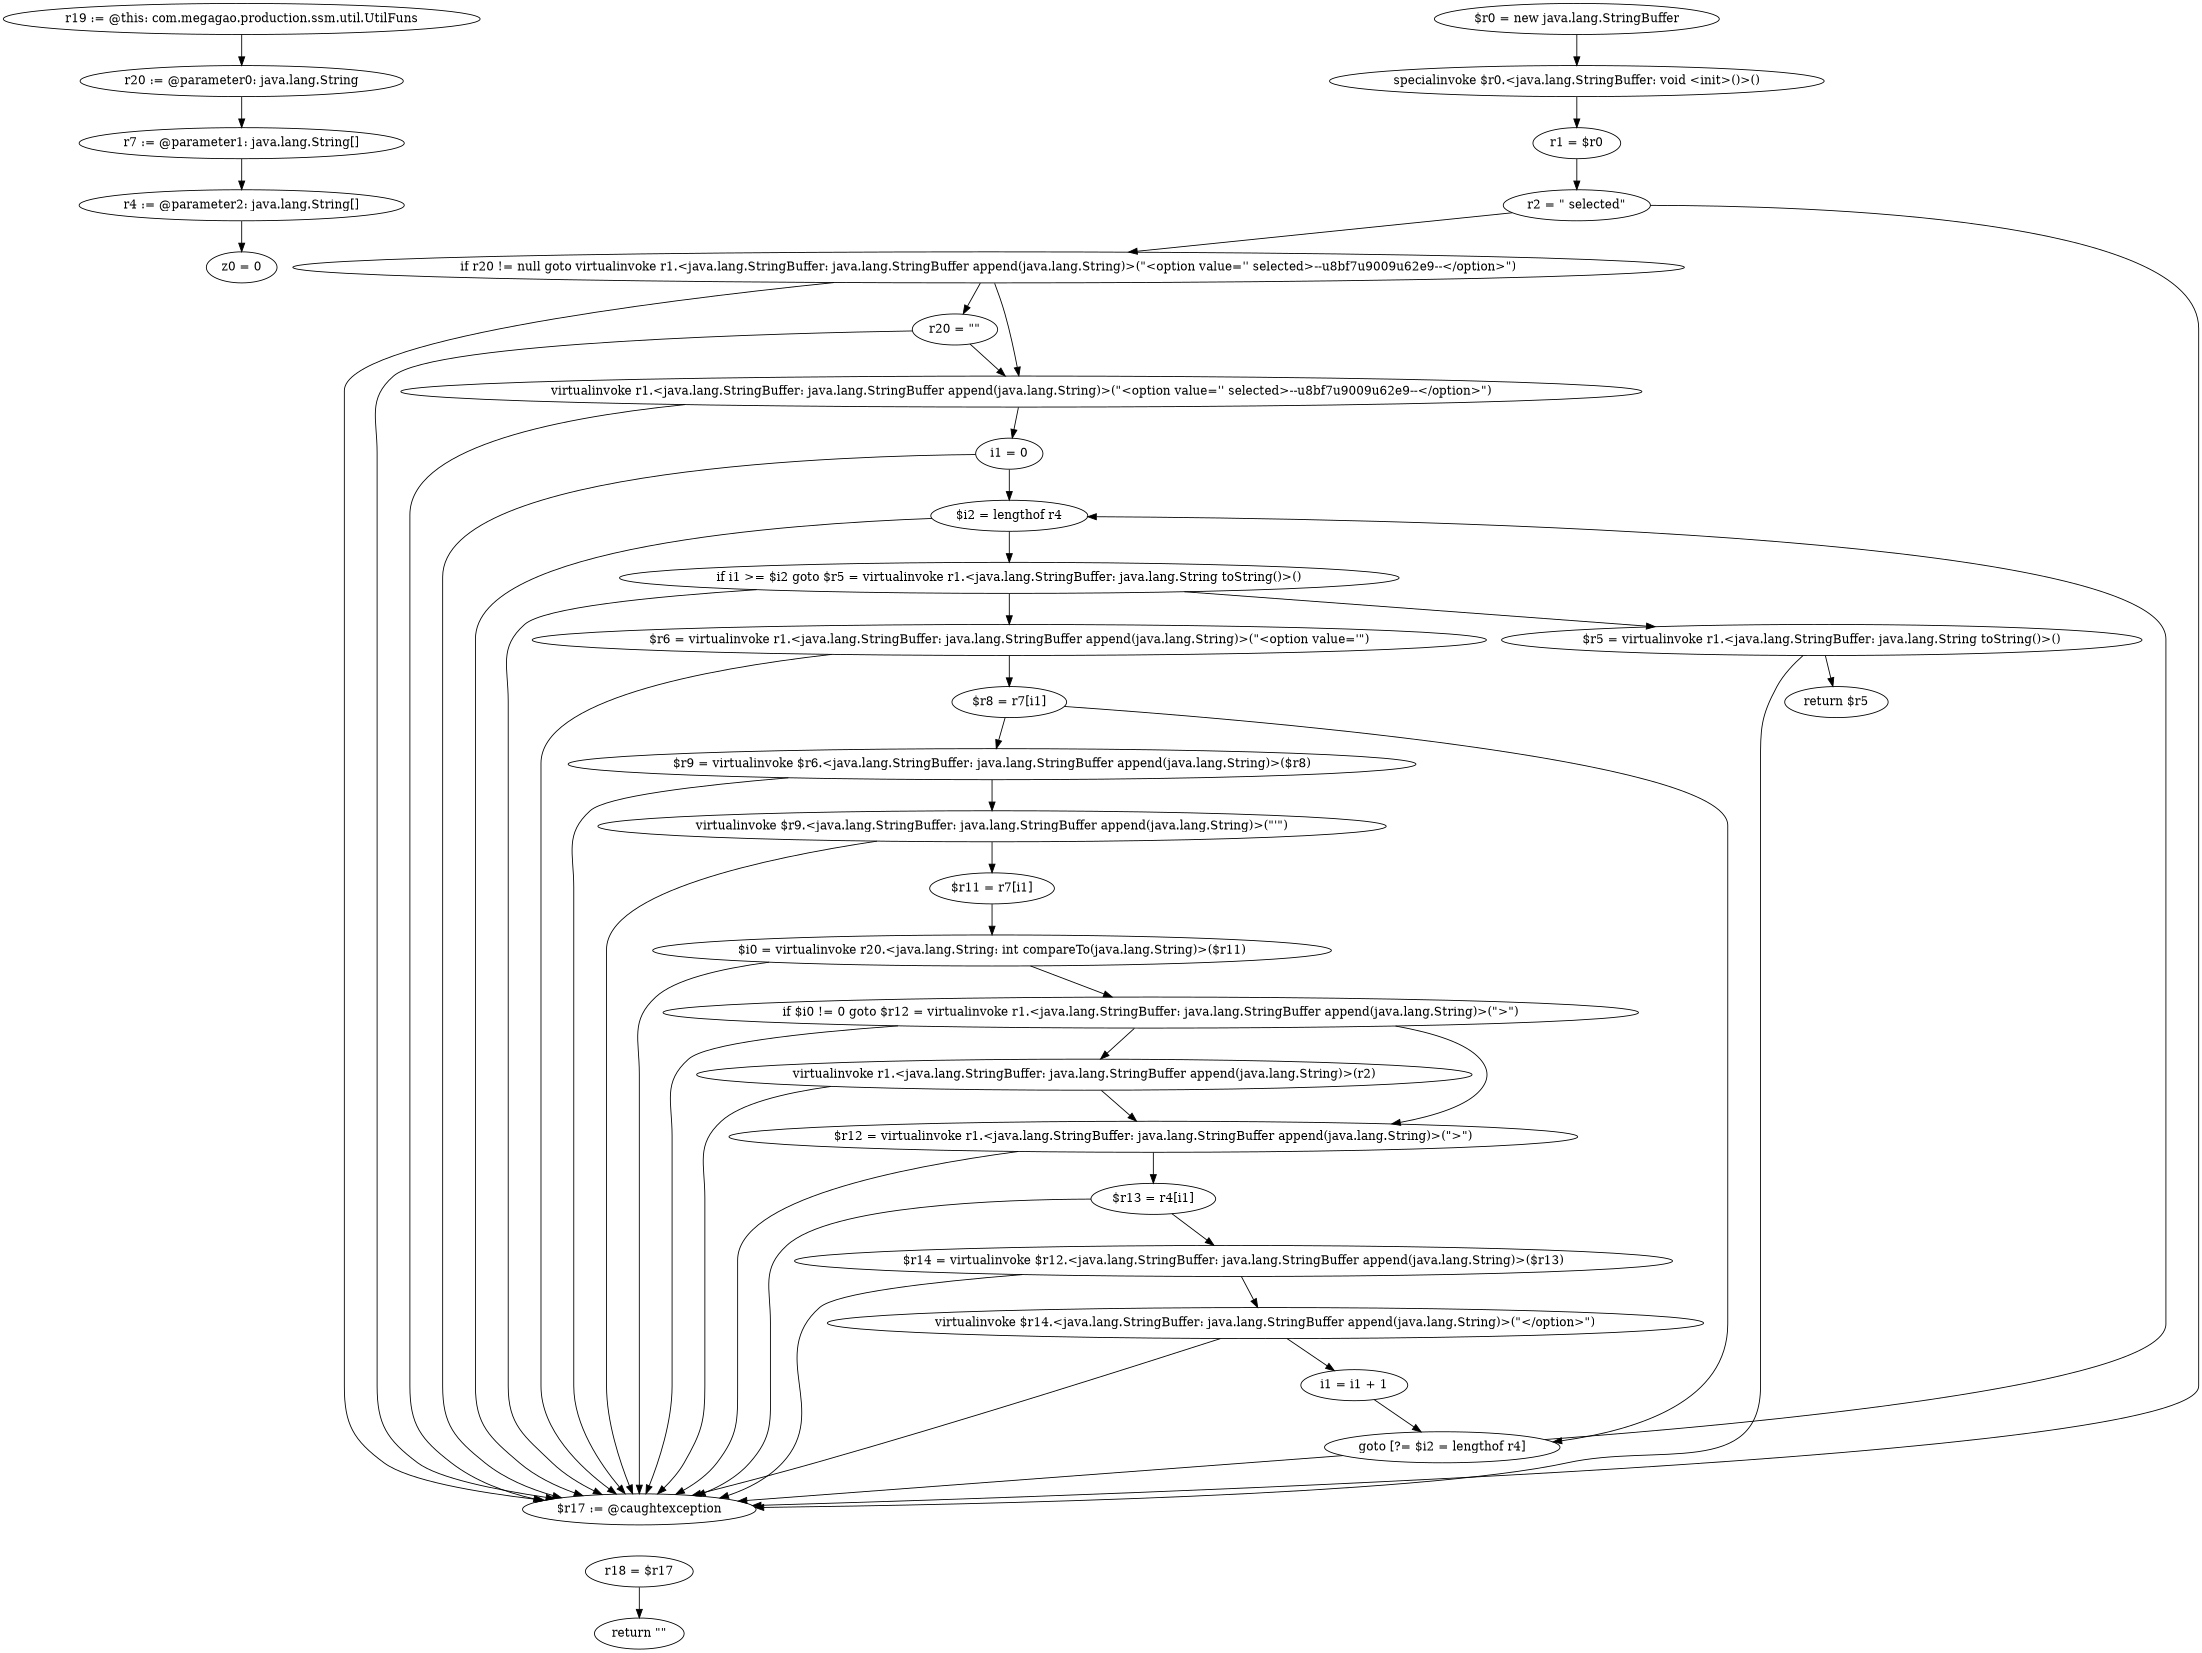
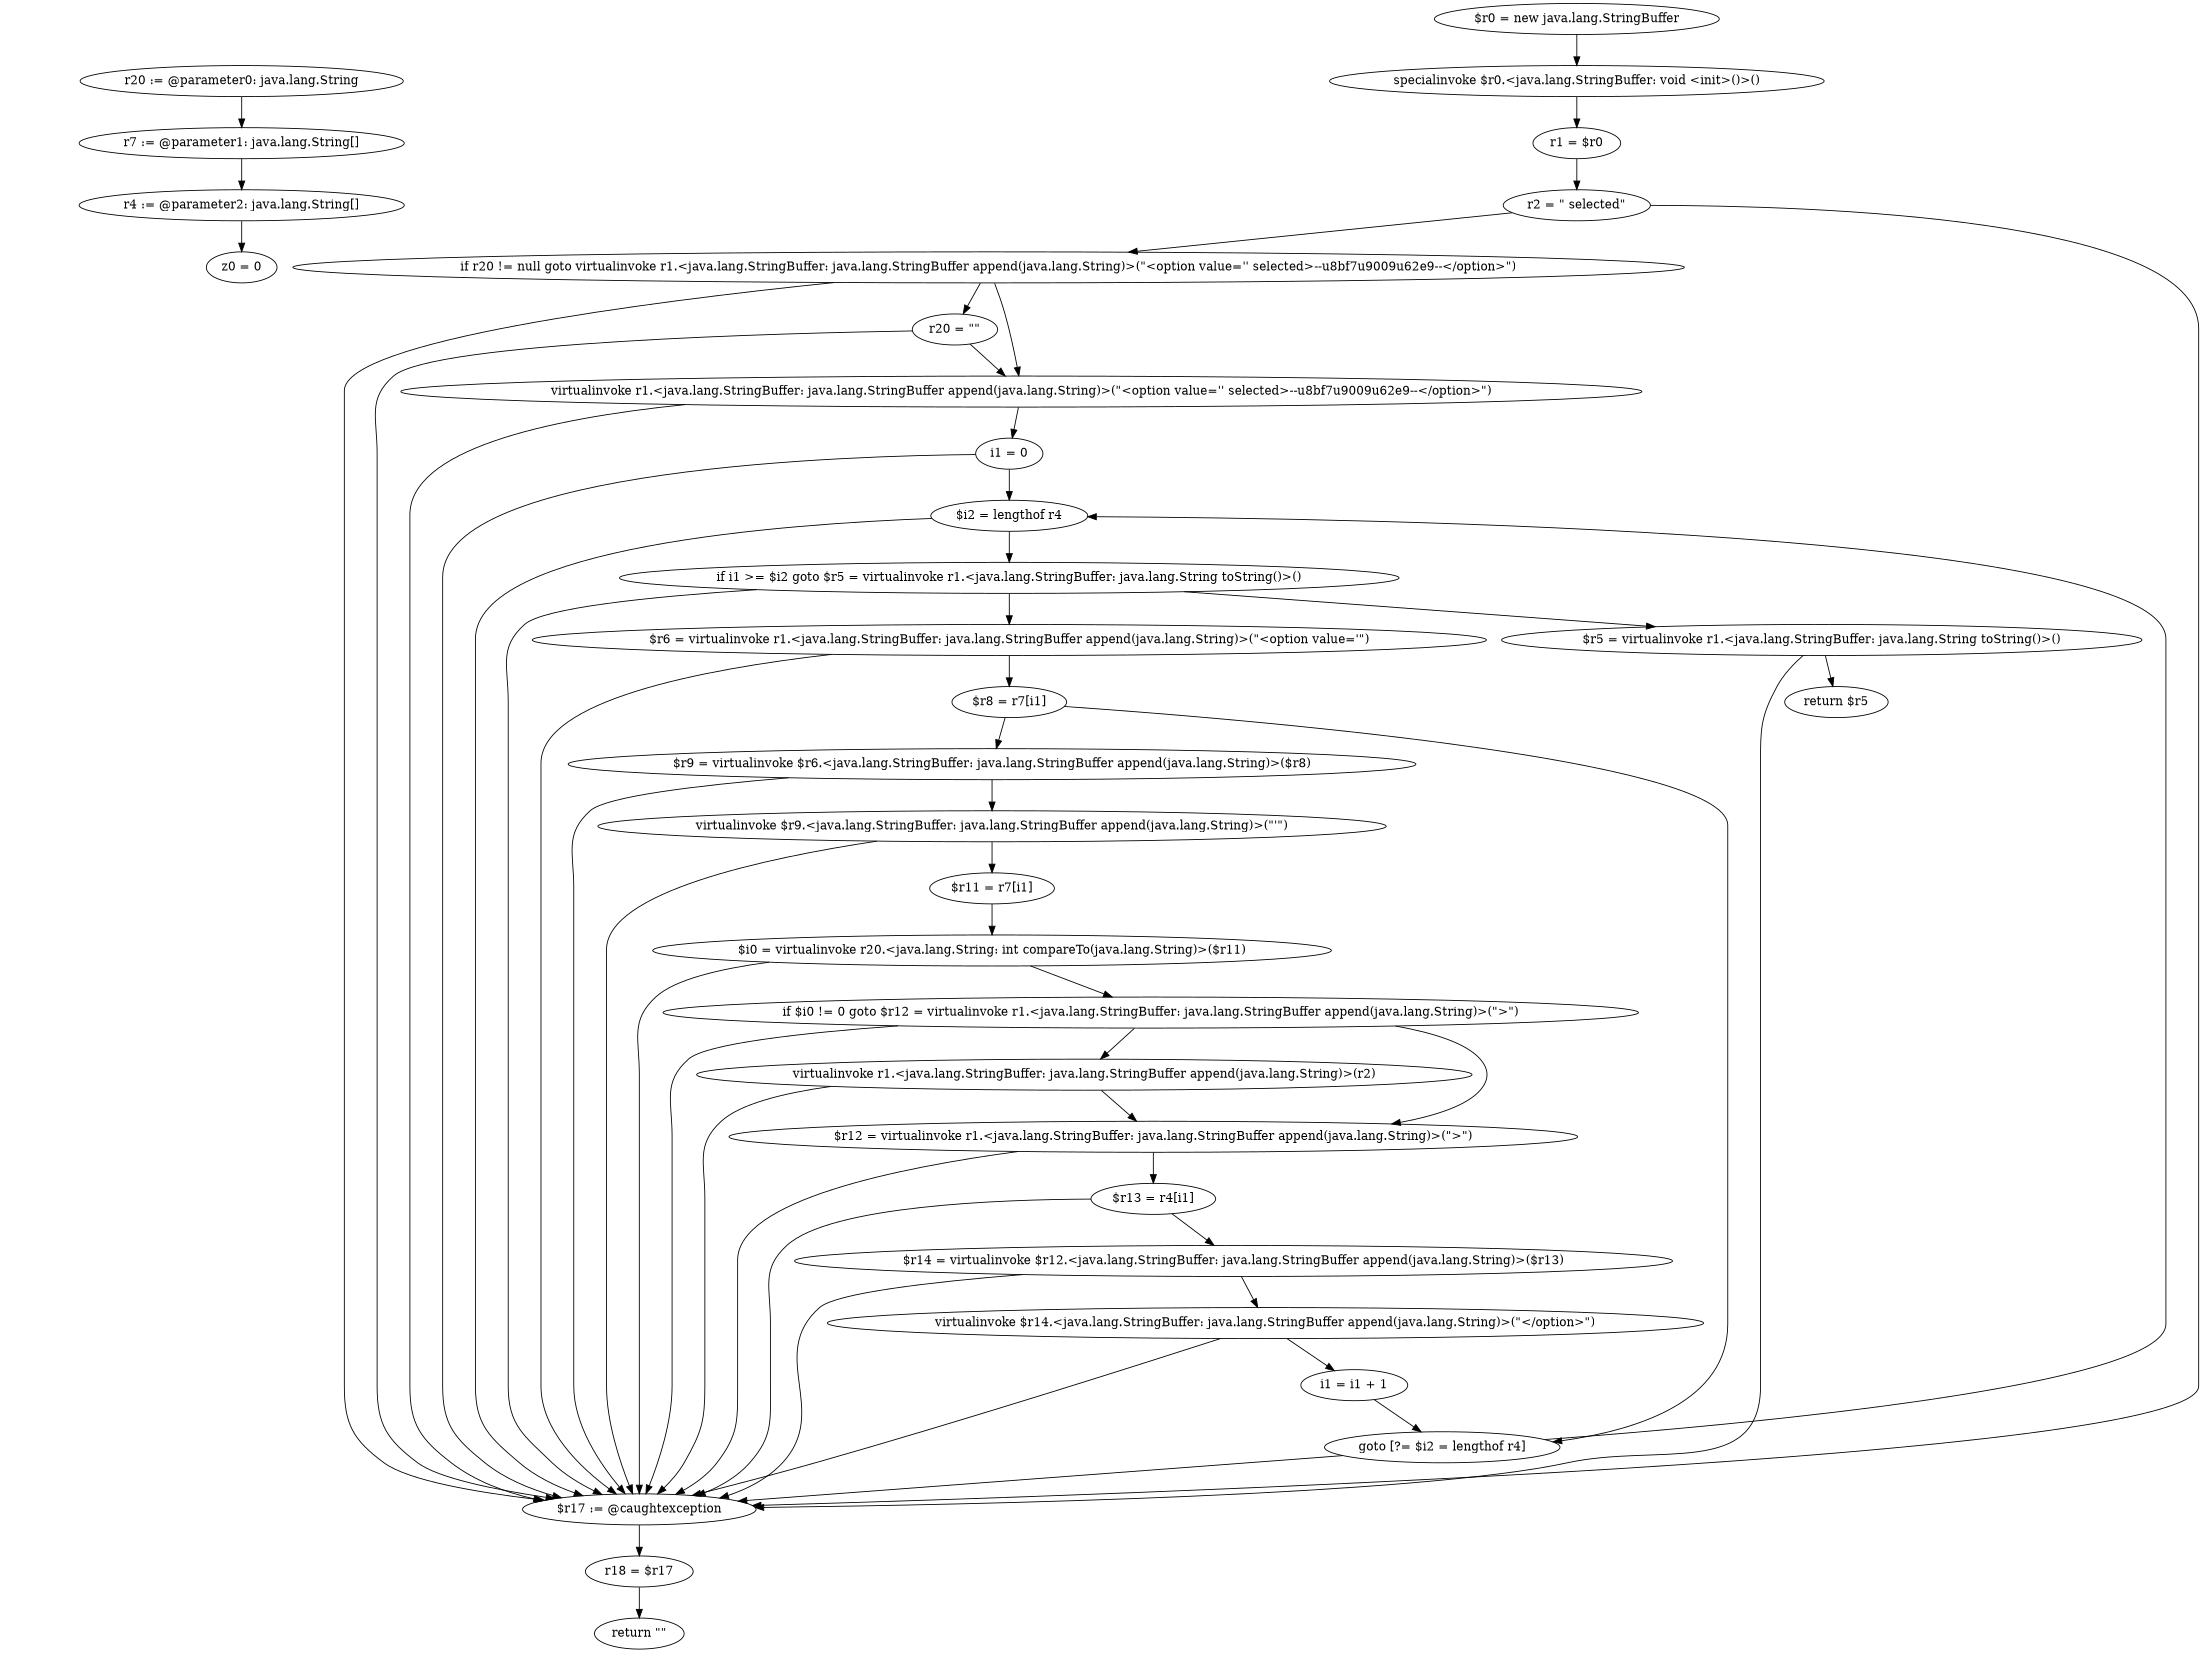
(242, 19) -> none
none -> (639, 1536)
